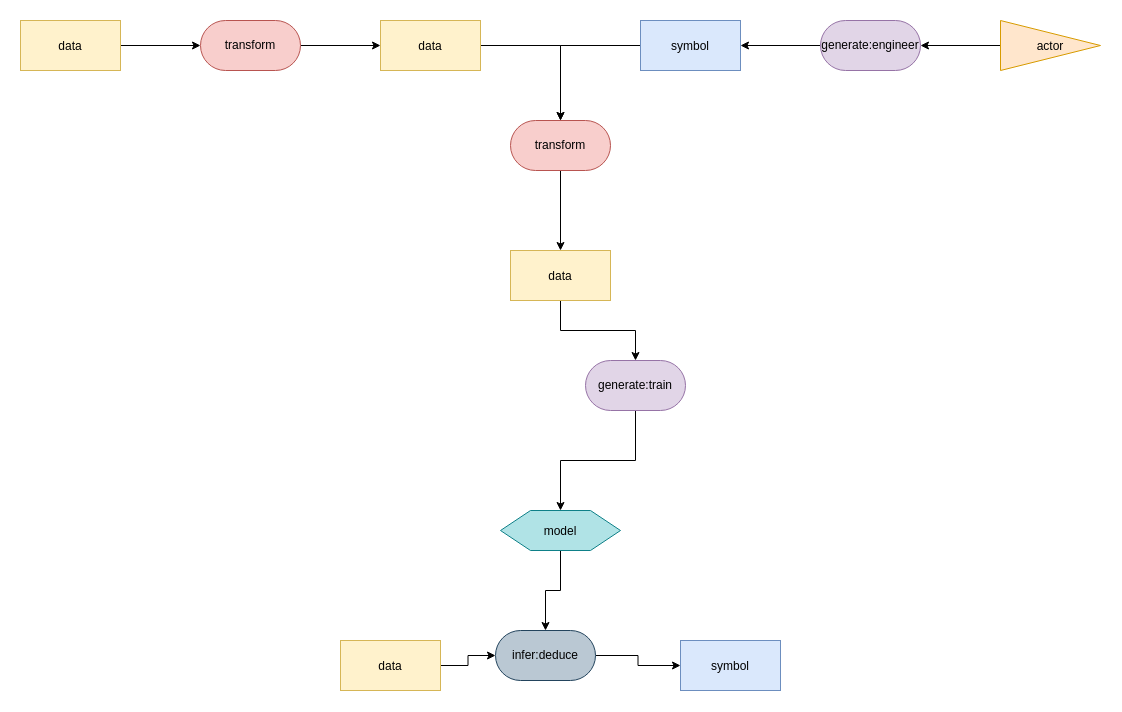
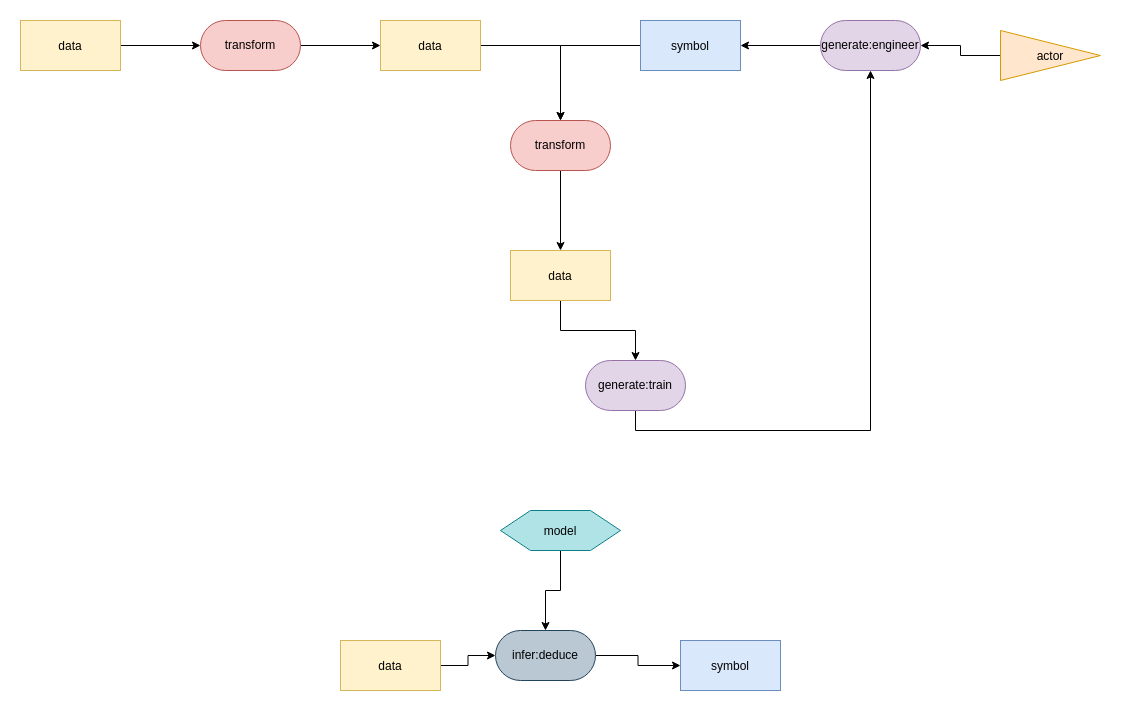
(1051, 46) -> (1051, 56)
(594, 461) -> (871, 373)
